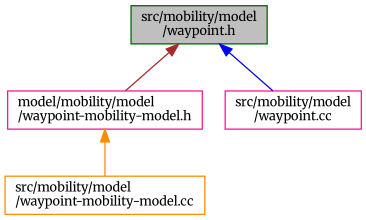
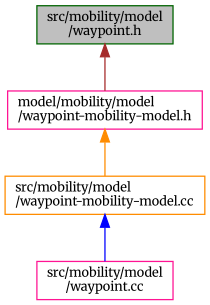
(251, 72) -> (105, 244)
